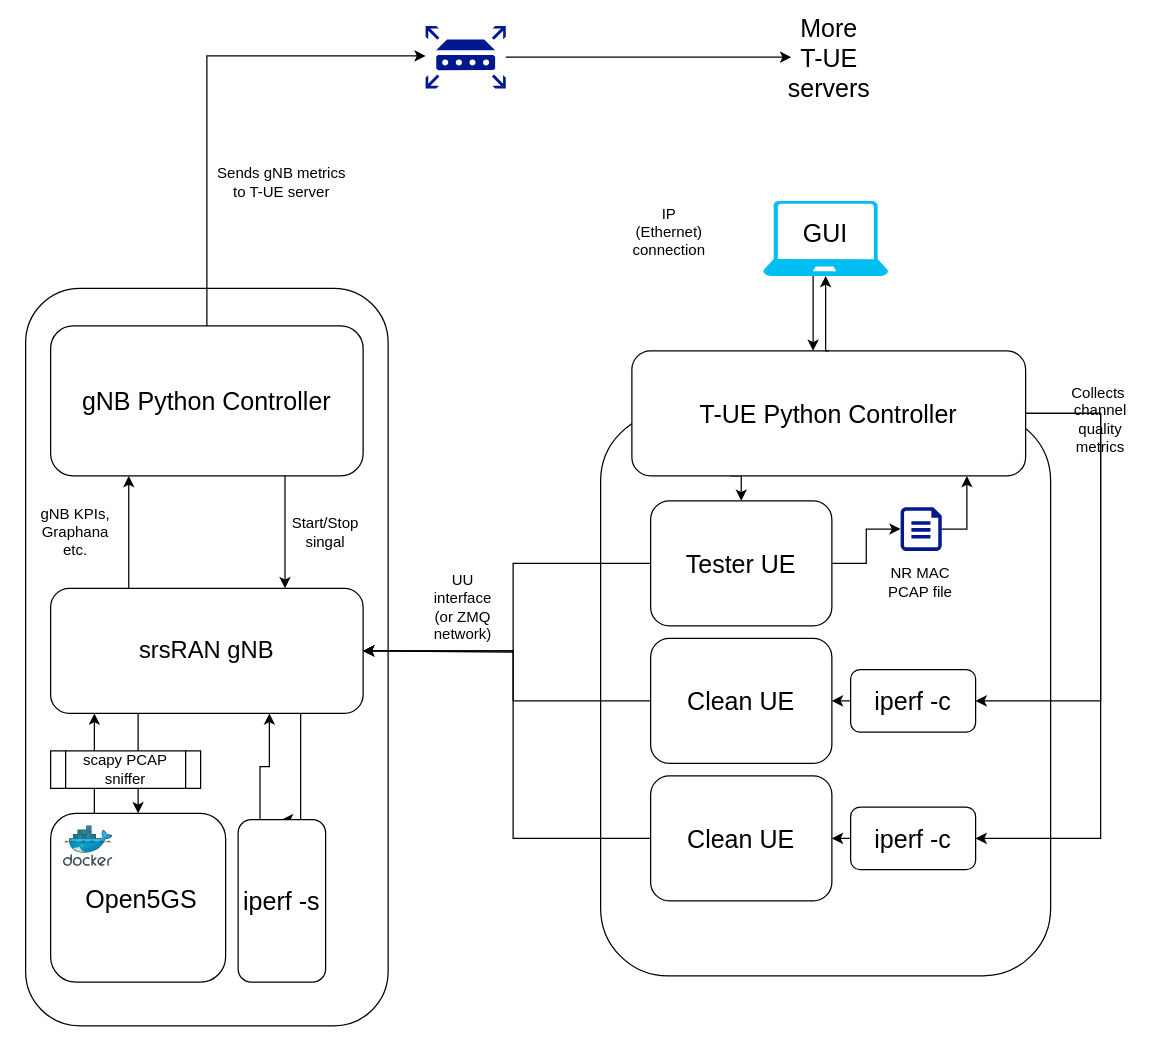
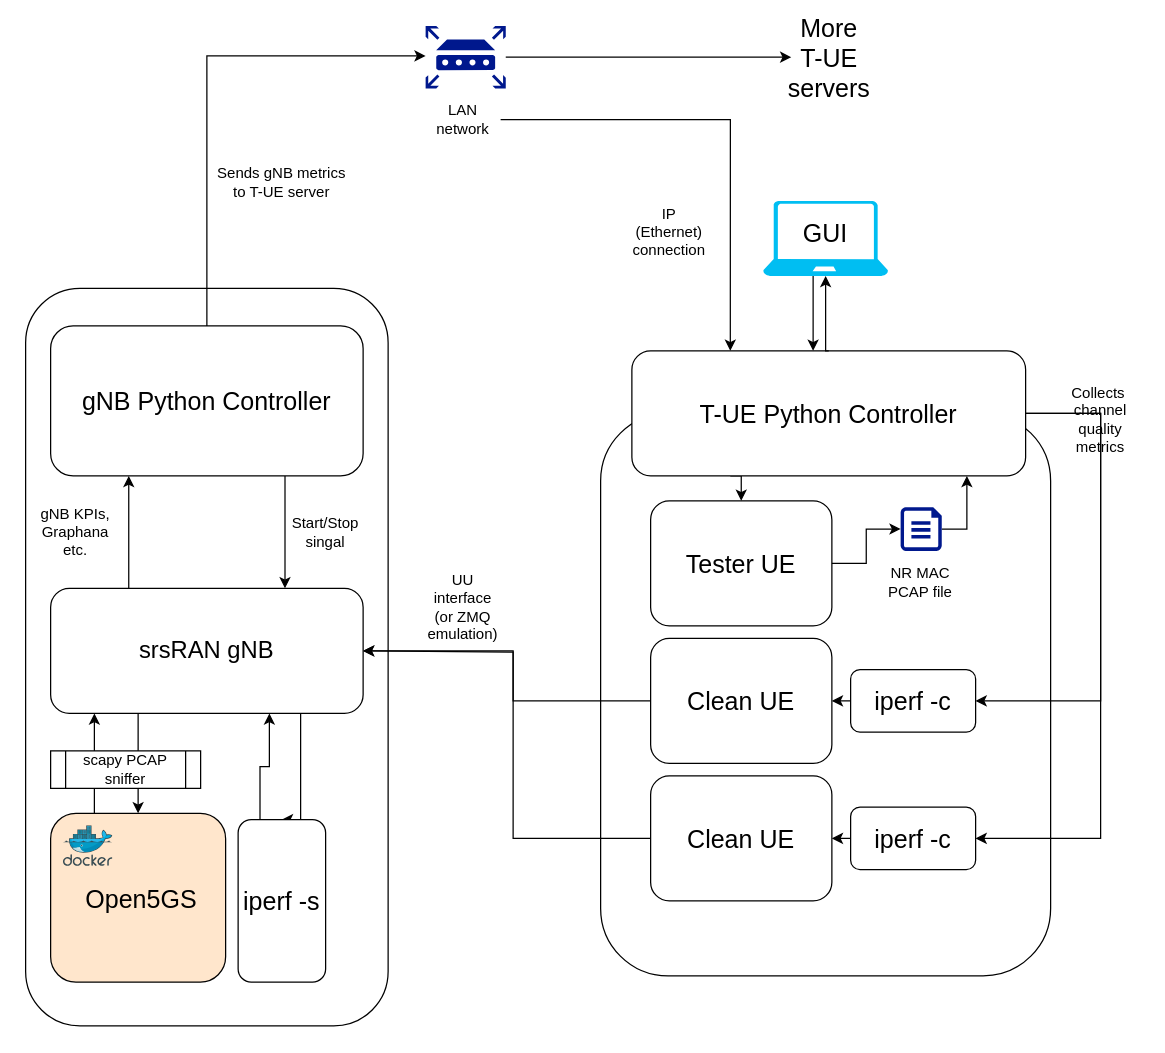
none -> (463, 119)
none -> (727, 119)
(540, 563) -> none
(463, 607) -> (463, 607)
(138, 898) -> (138, 898)
